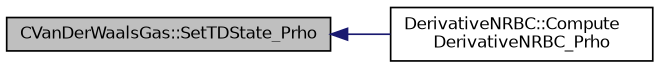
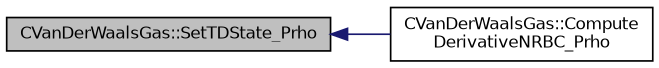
(522, 34) -> (522, 34)
